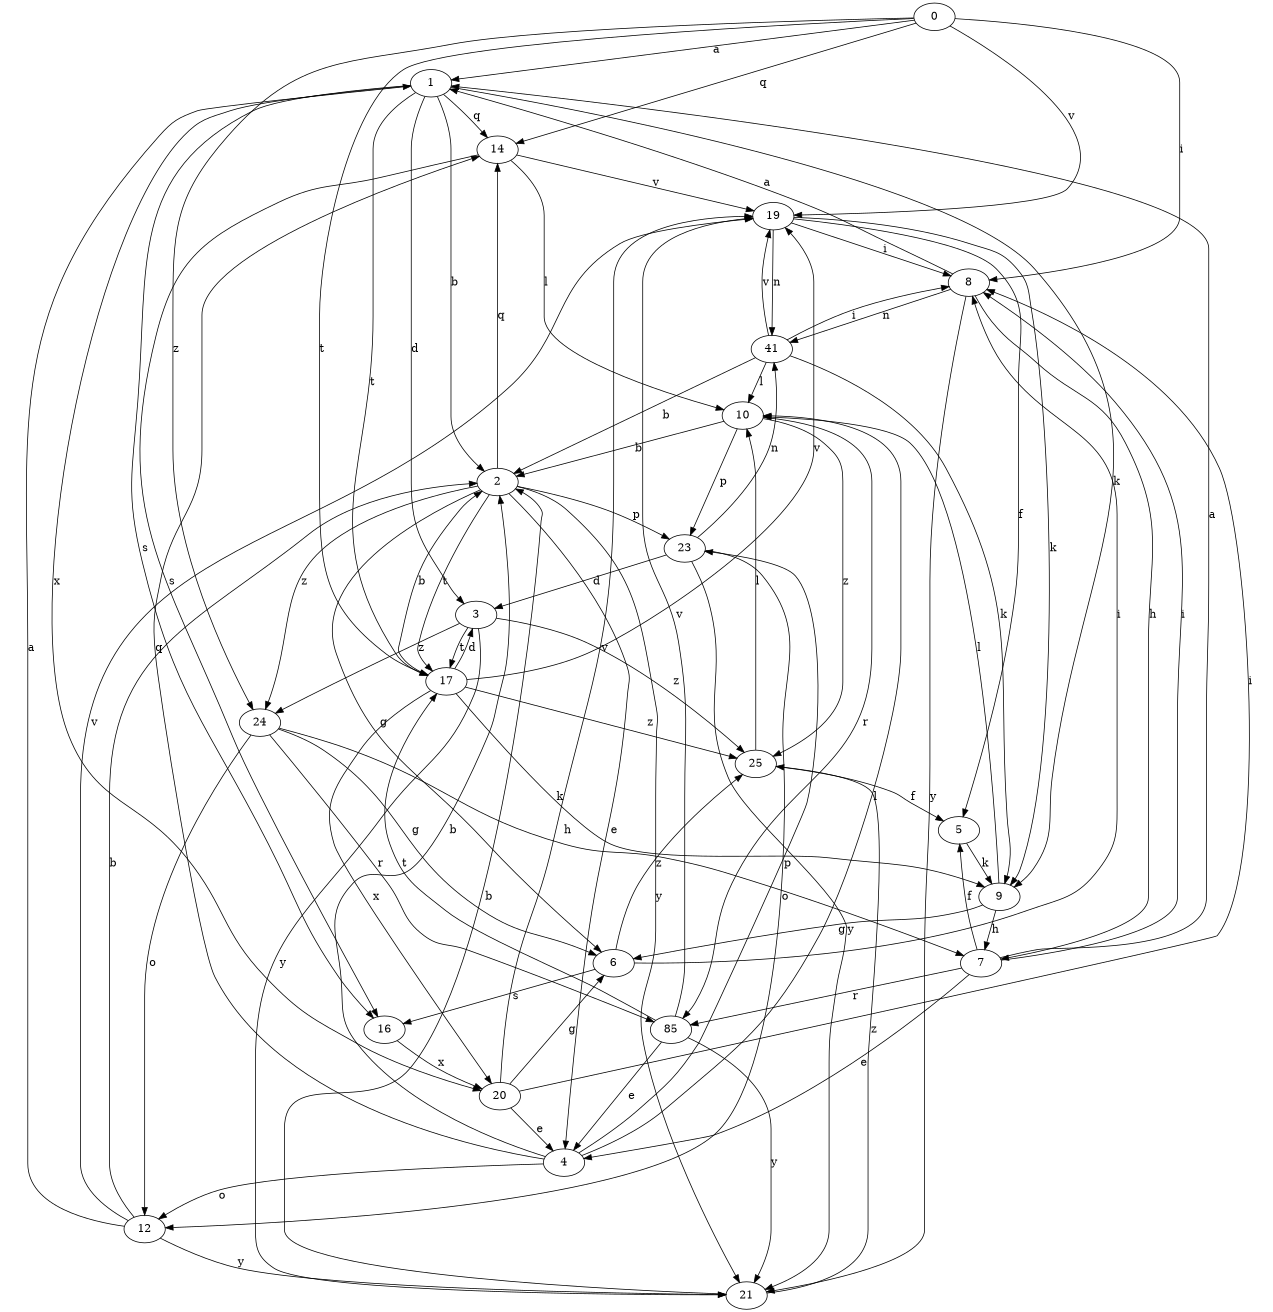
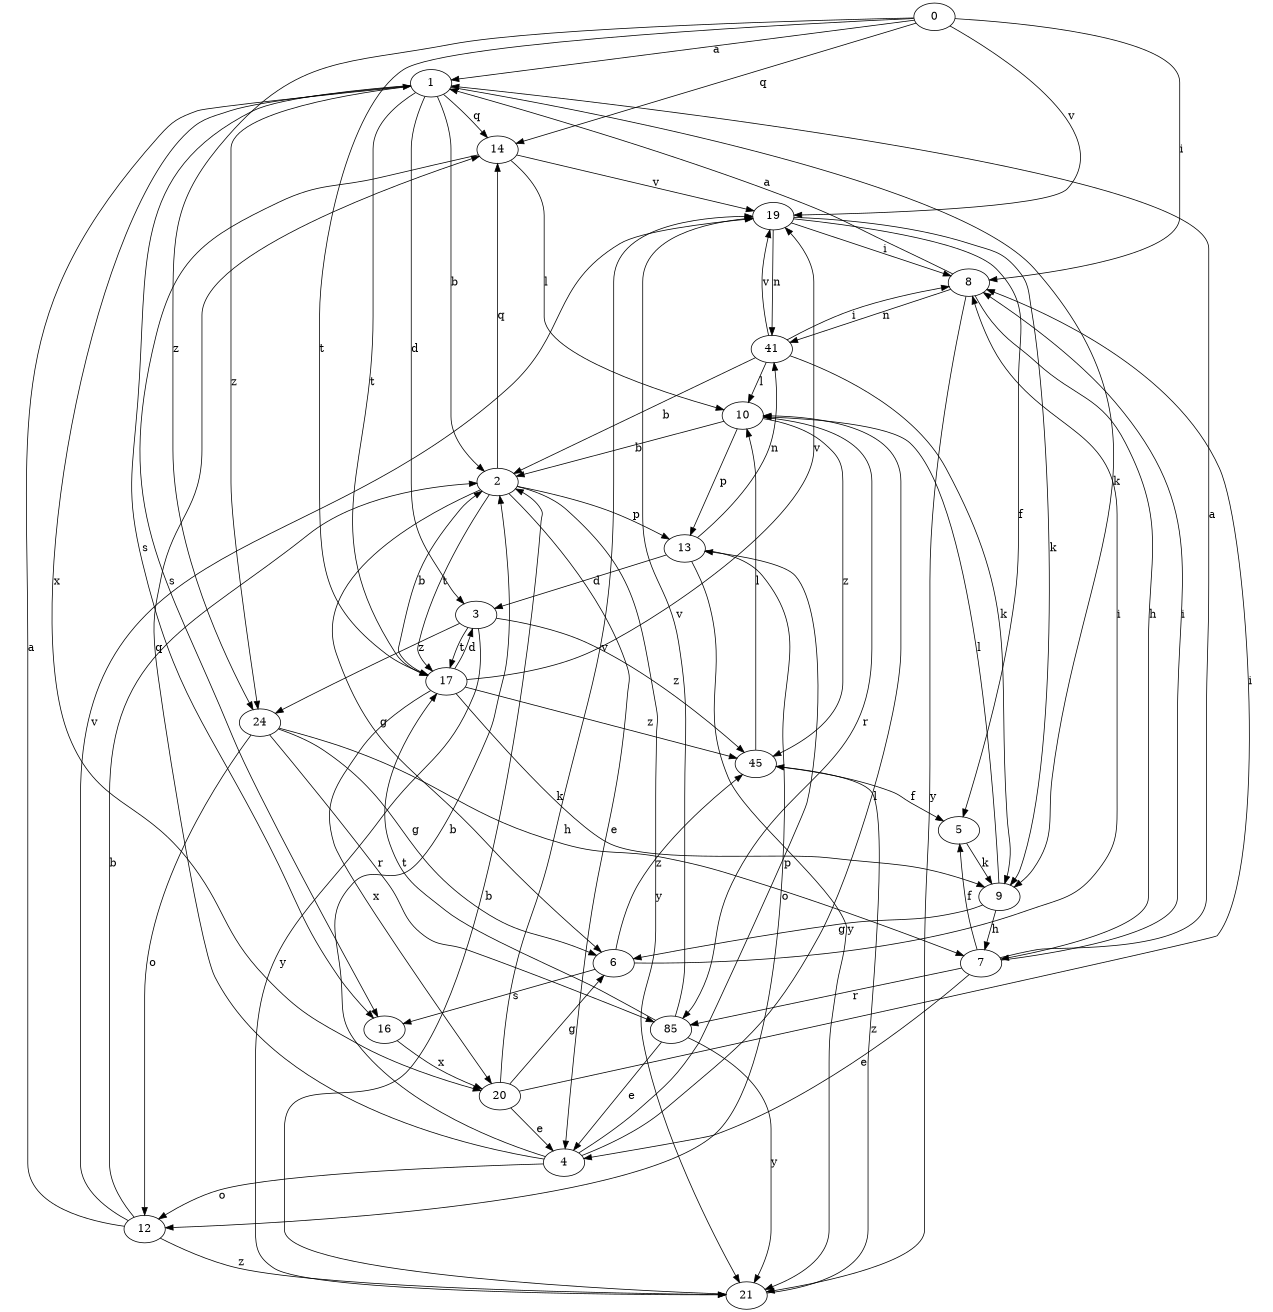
(331, 543) -> (231, 327)
(685, 548) -> (685, 548)
(756, 764) -> (756, 764)
(241, 1262) -> (241, 1262)
